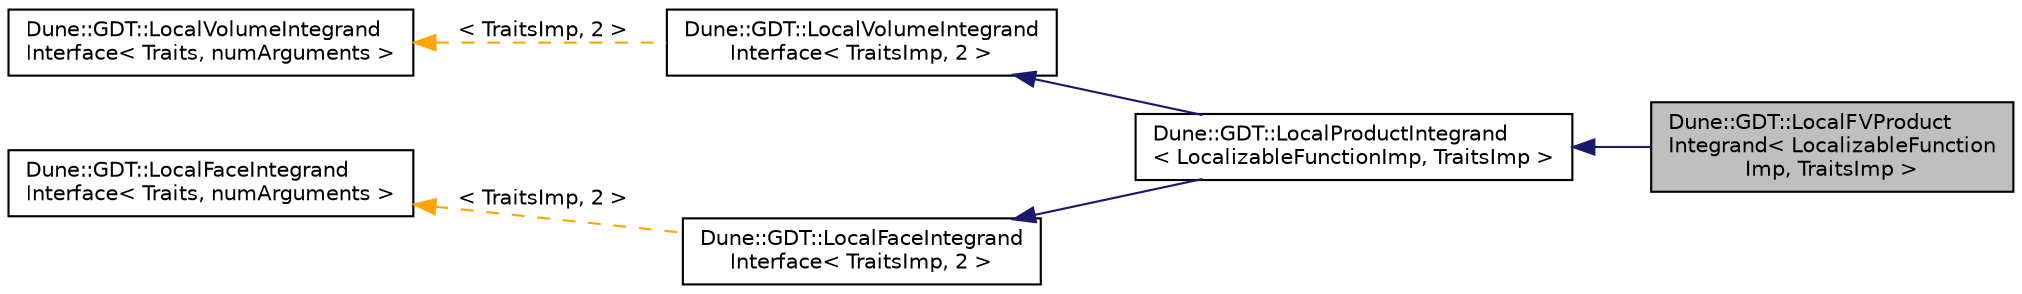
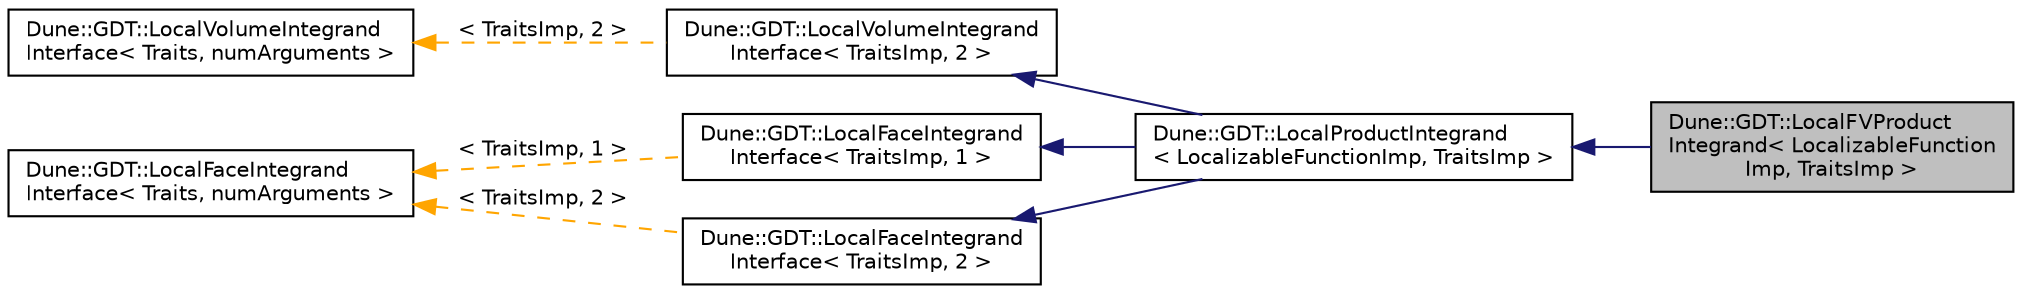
none -> (862, 147)
